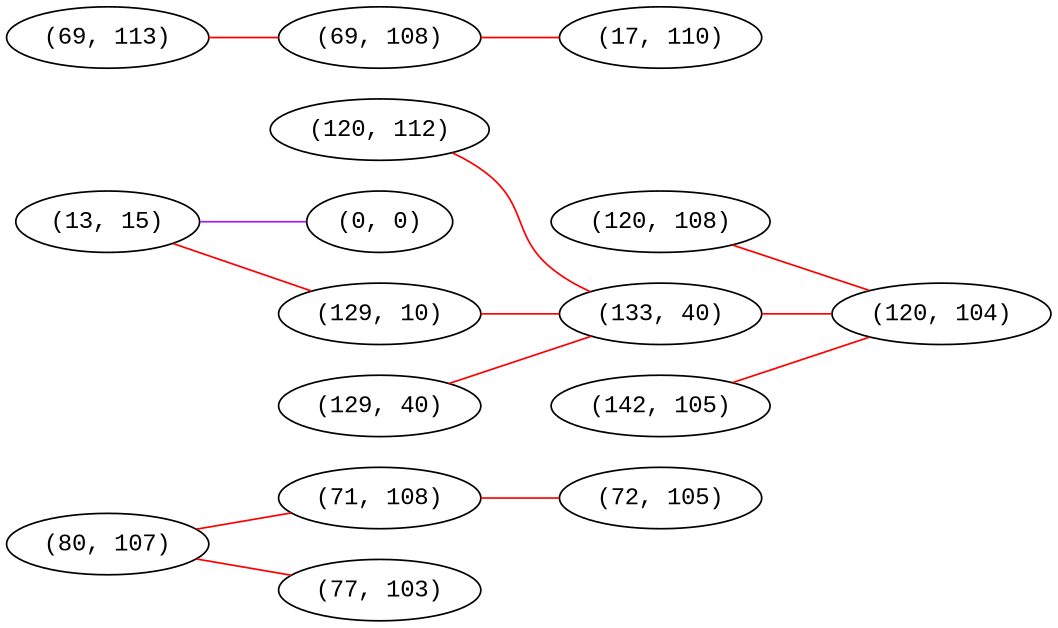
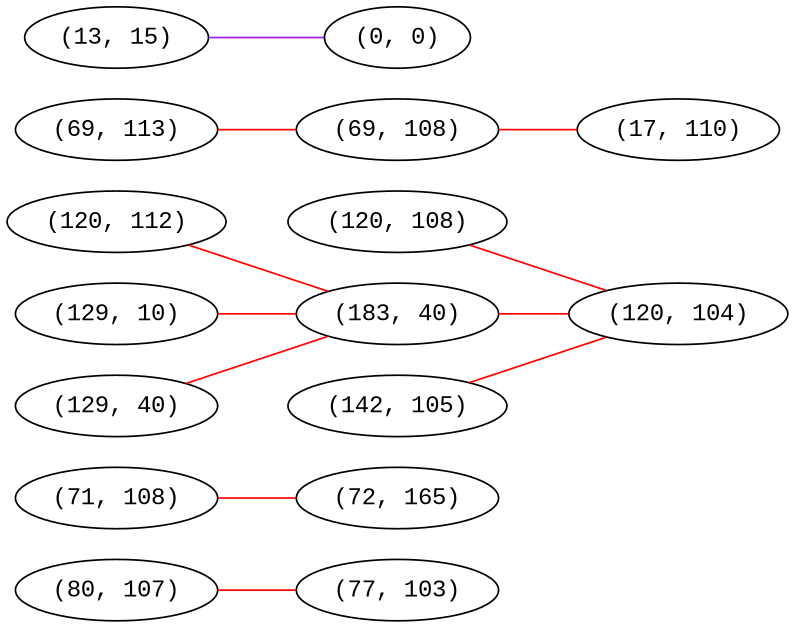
(242, 267) -> none
(661, 314) -> (397, 314)
(661, 498) -> (397, 498)
(244, 521) -> none
